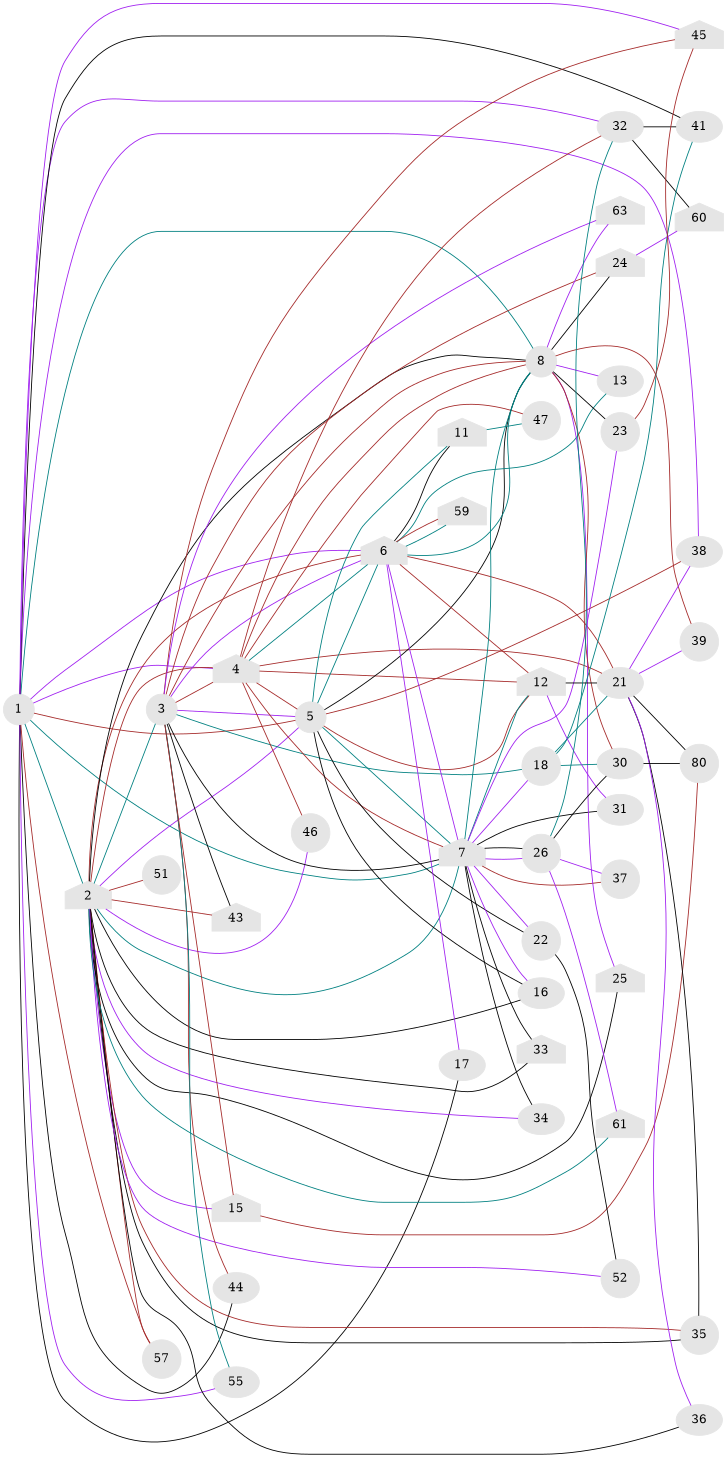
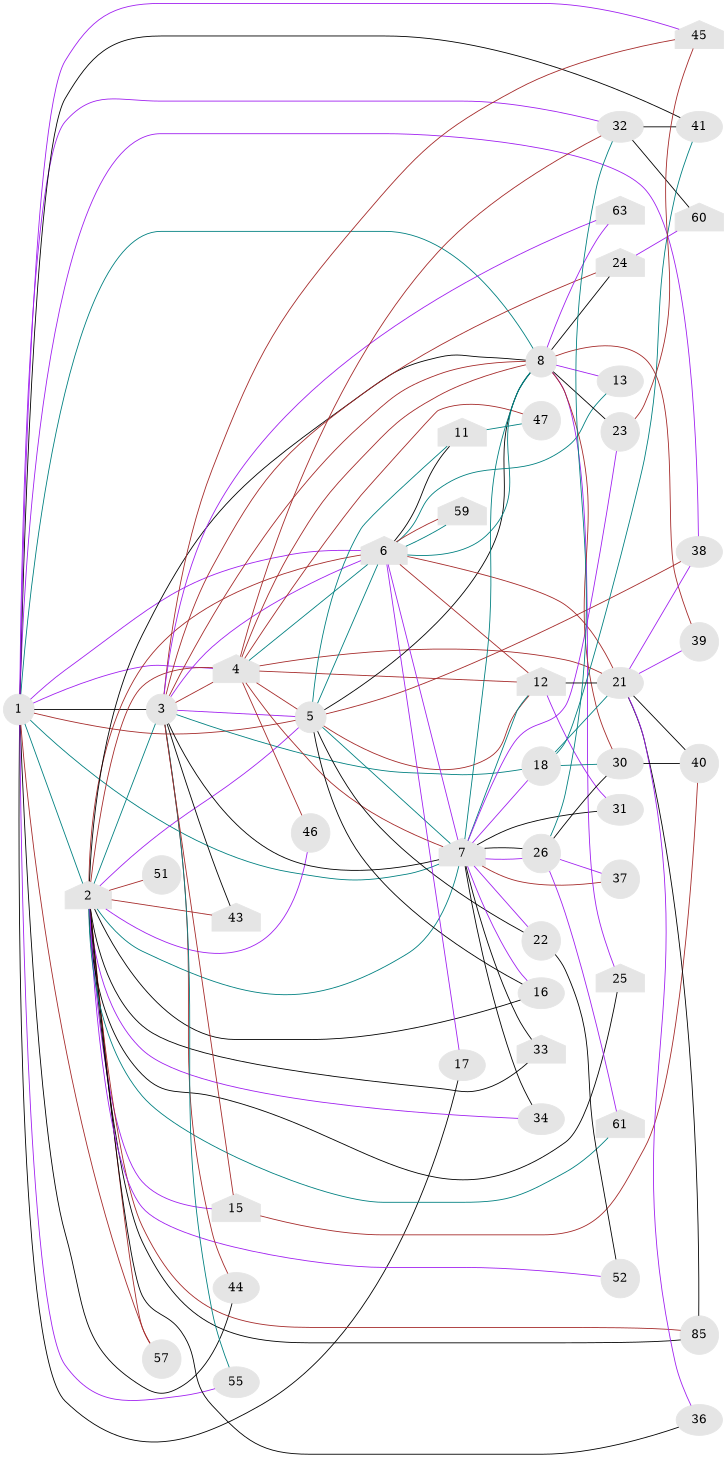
none -> (90, 710)
(699, 764) -> (699, 764)
(699, 1335) -> (699, 1335)
